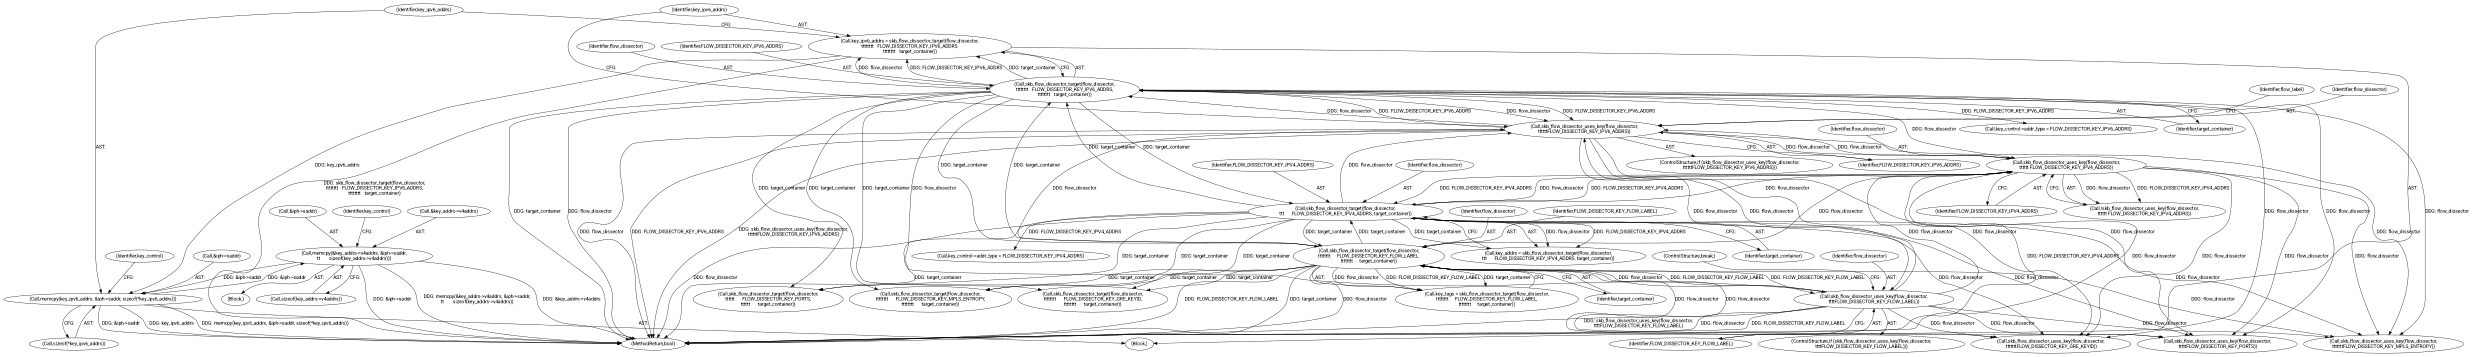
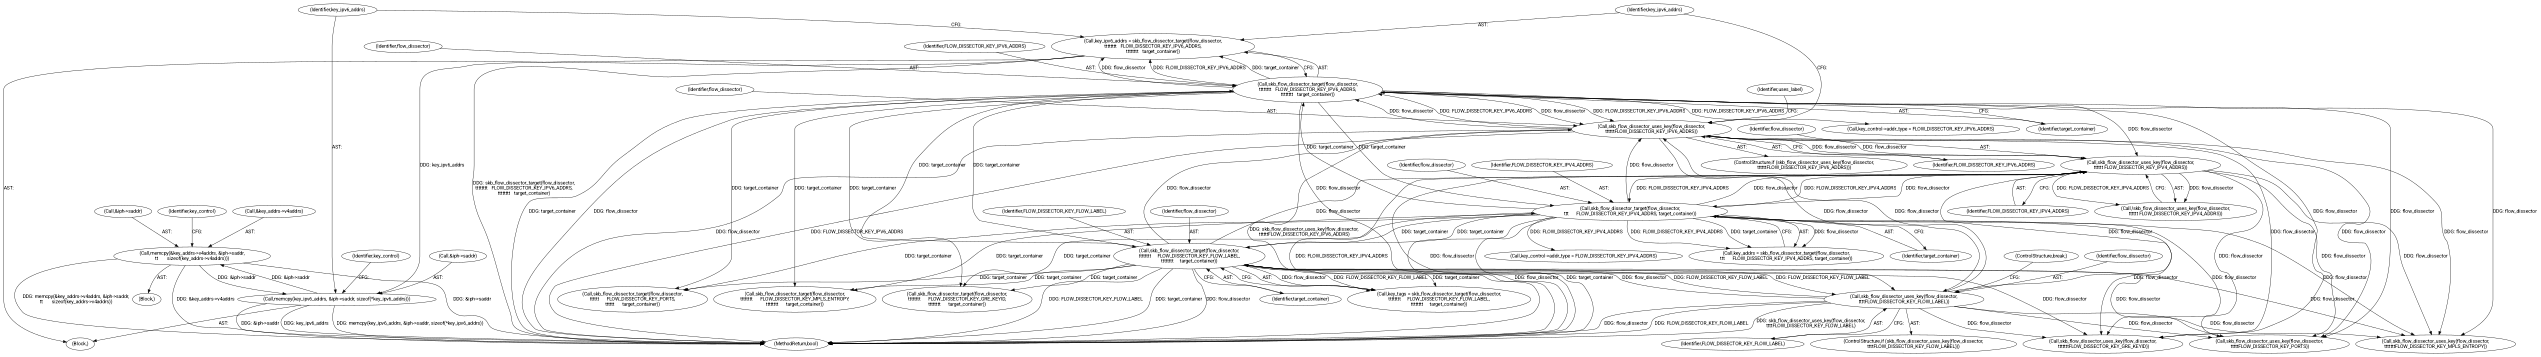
(2282, 90) -> (1780, 90)
(306, 299) -> none
(74, 344) -> none
